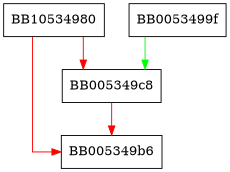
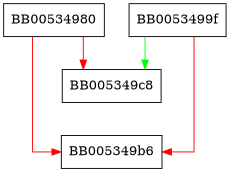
(54, 20) -> (54, 20)
(112, 114) -> (194, 106)
